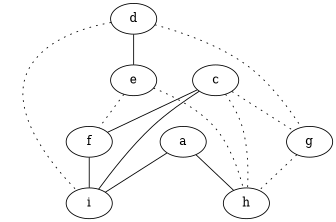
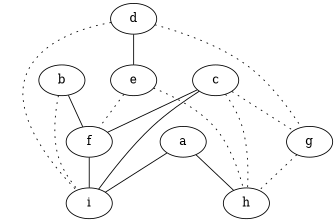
none -> (62, 80)
